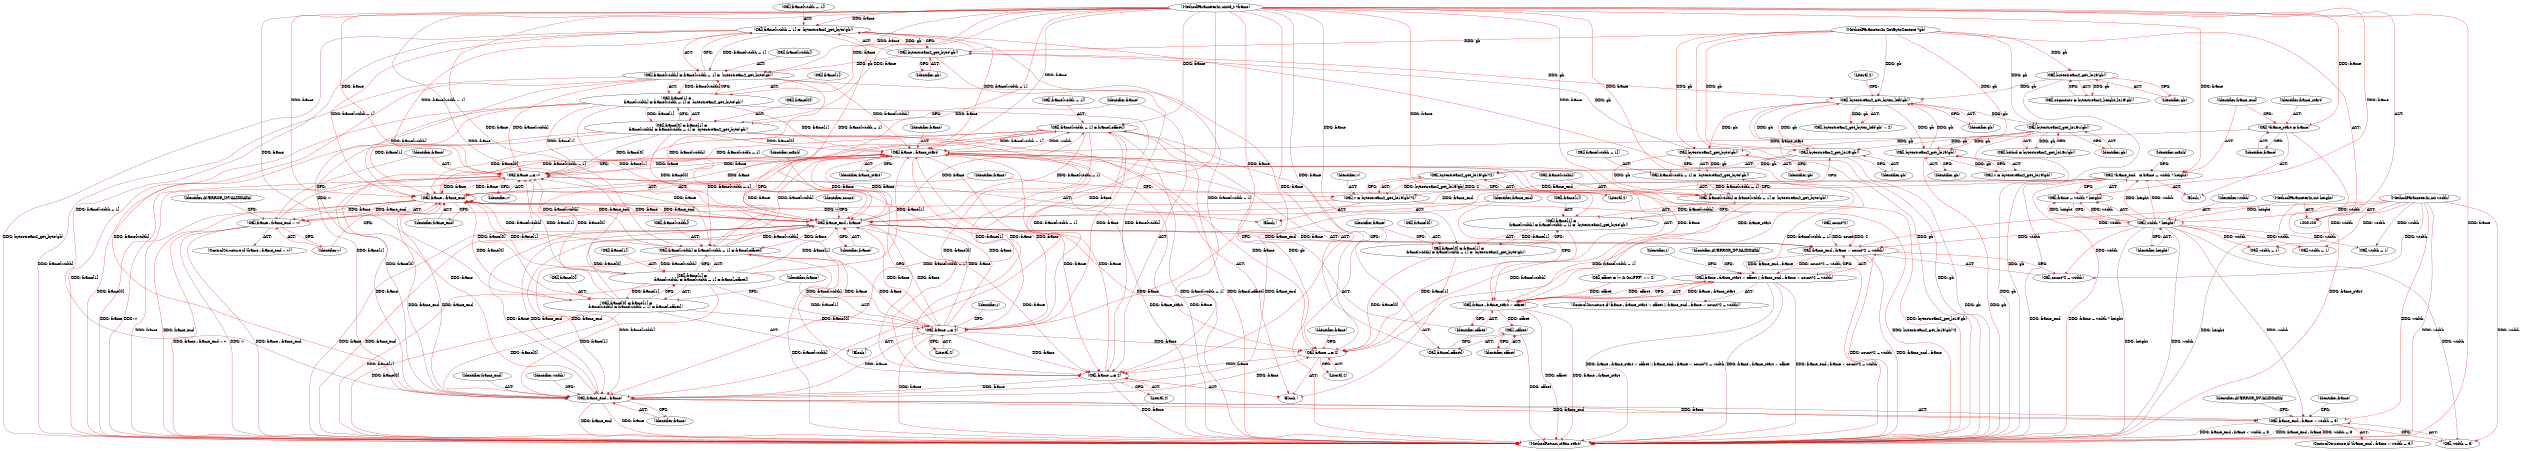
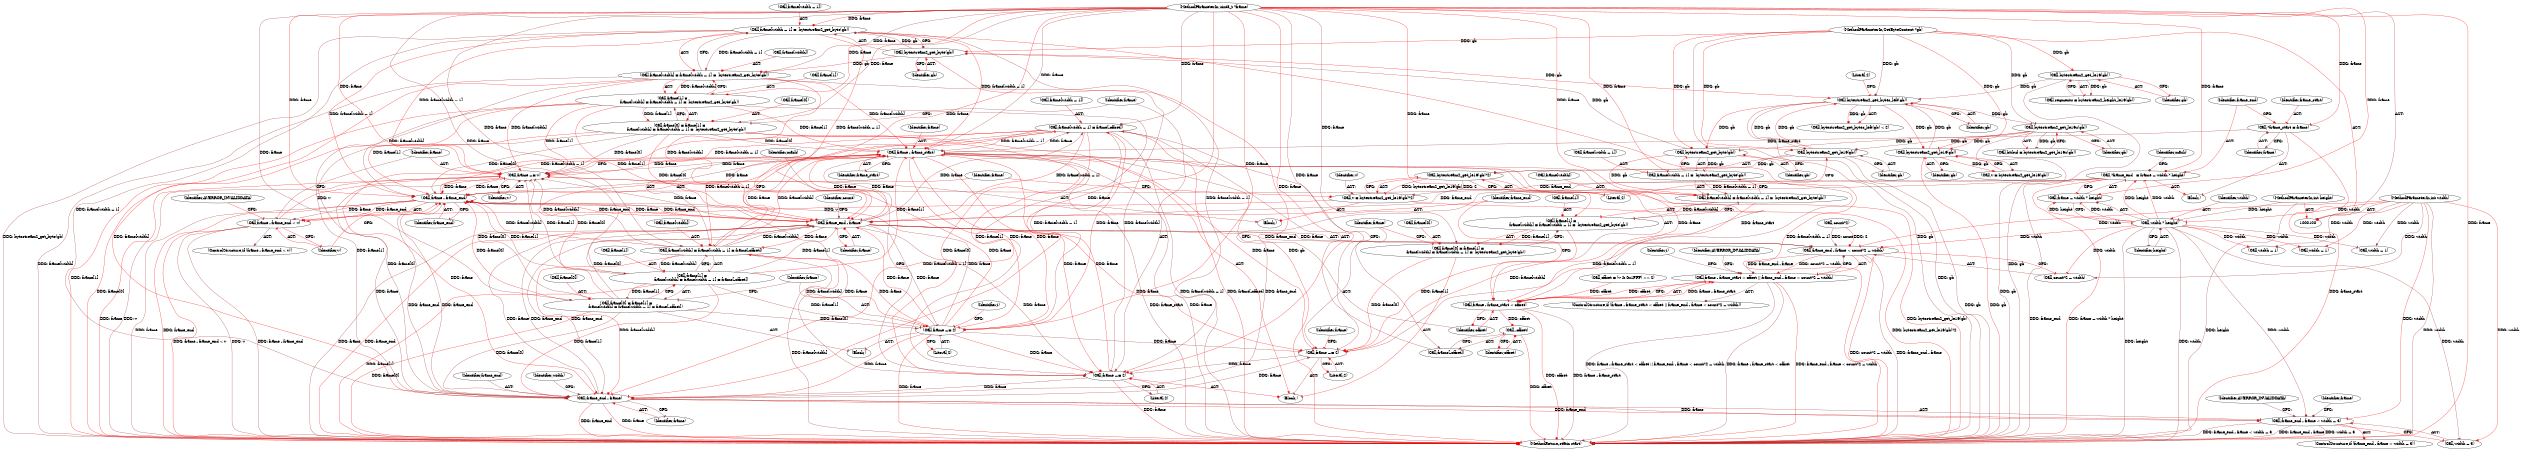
(1060, 141) -> (1061, 141)
